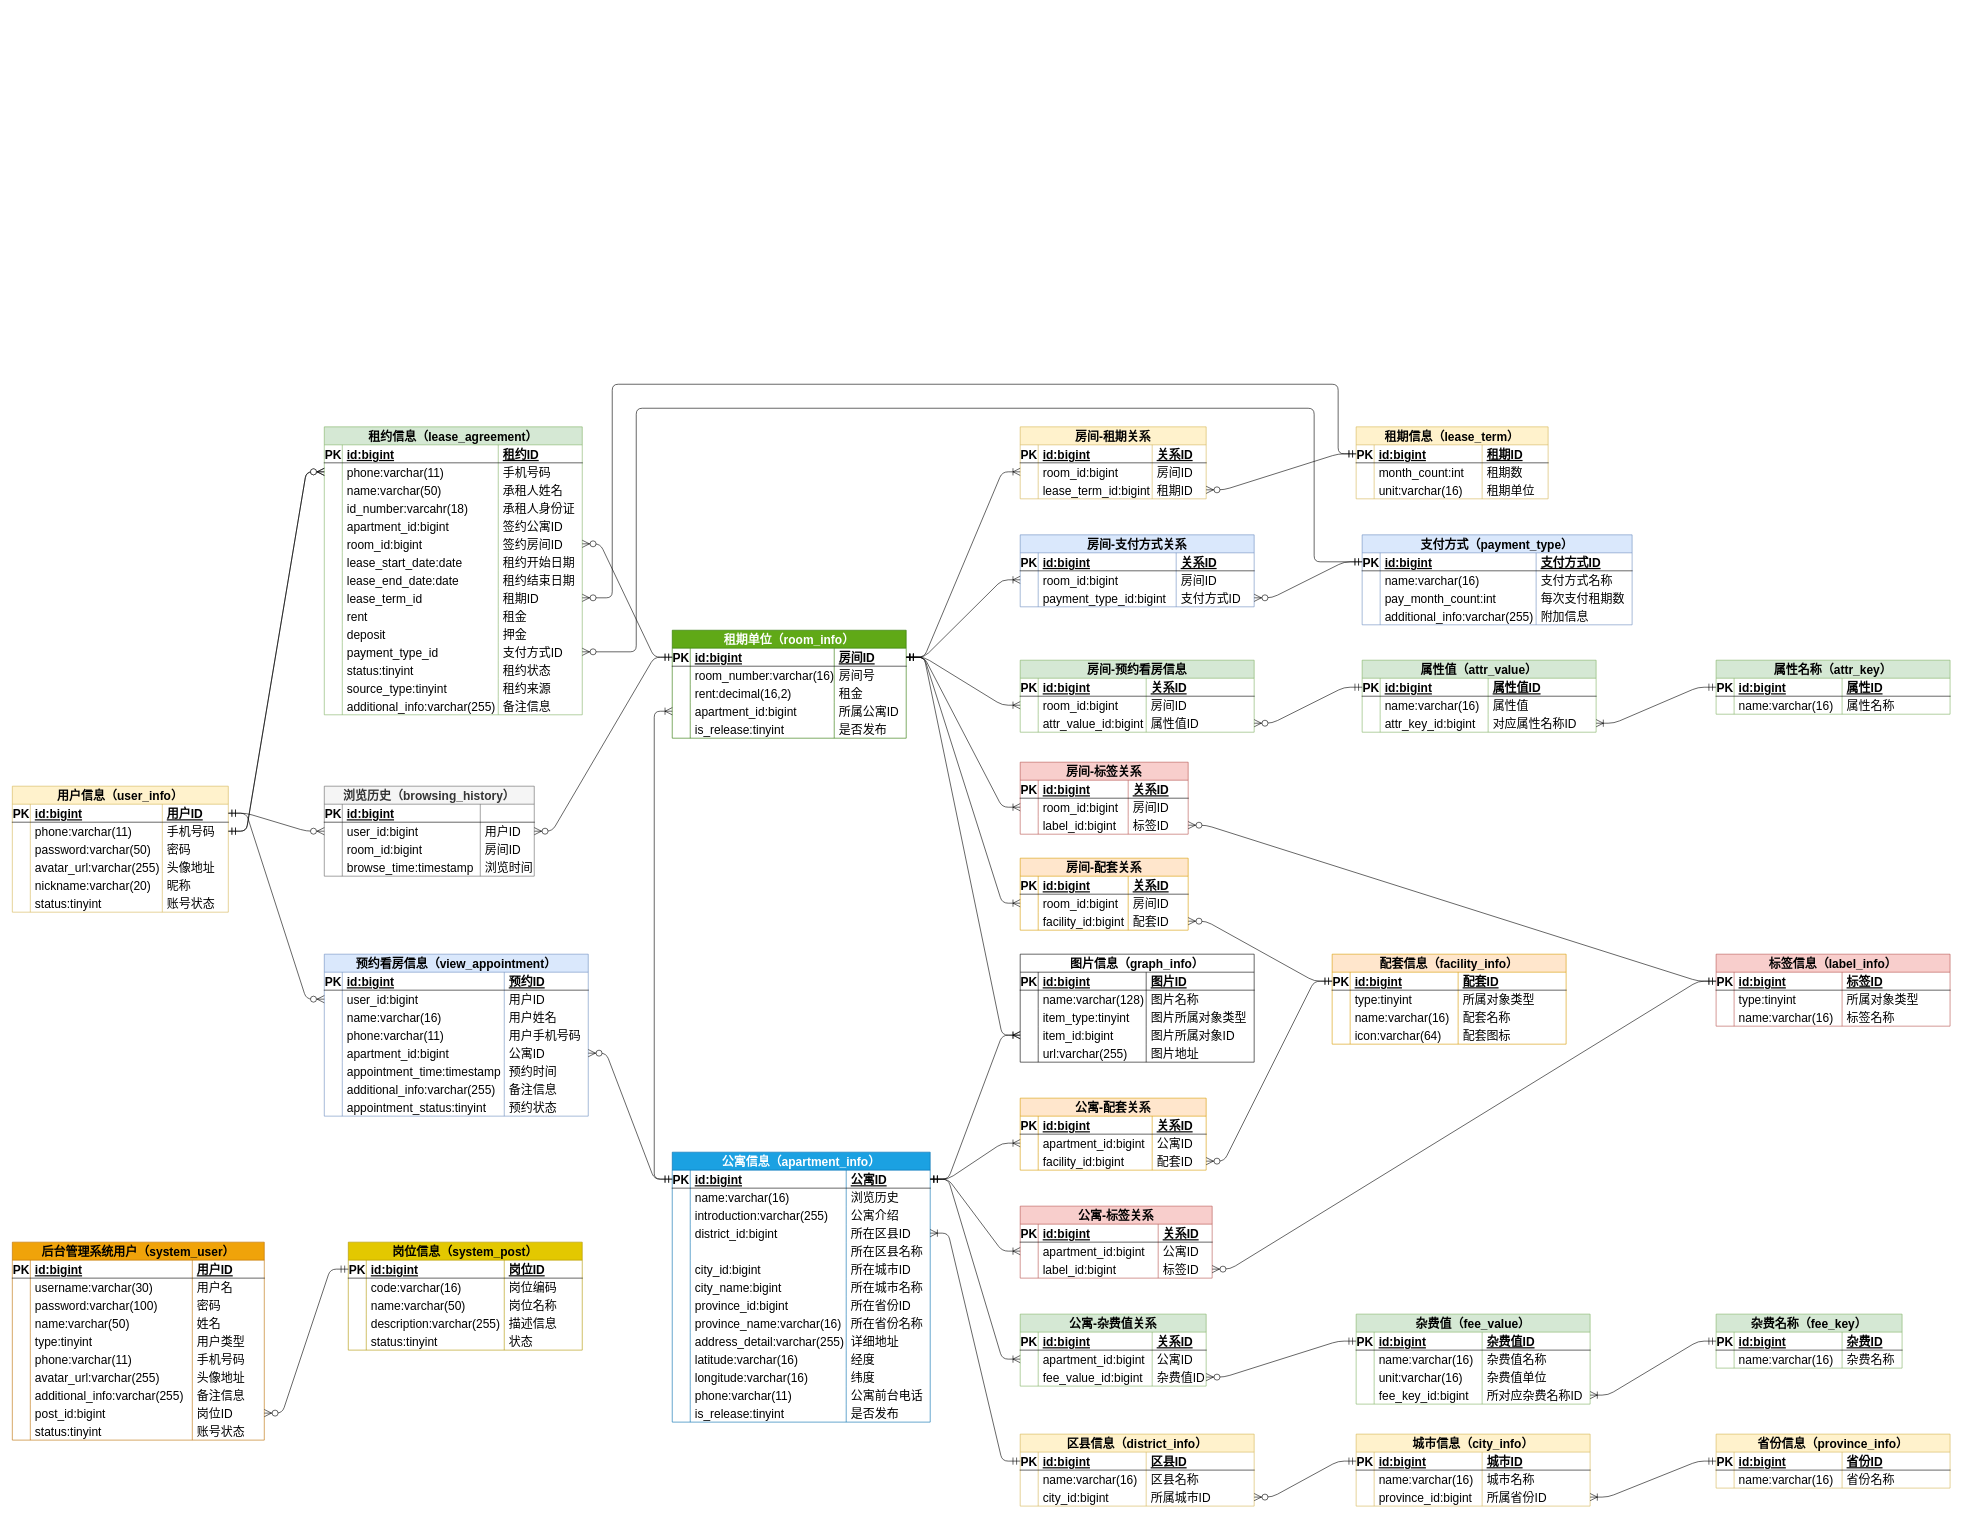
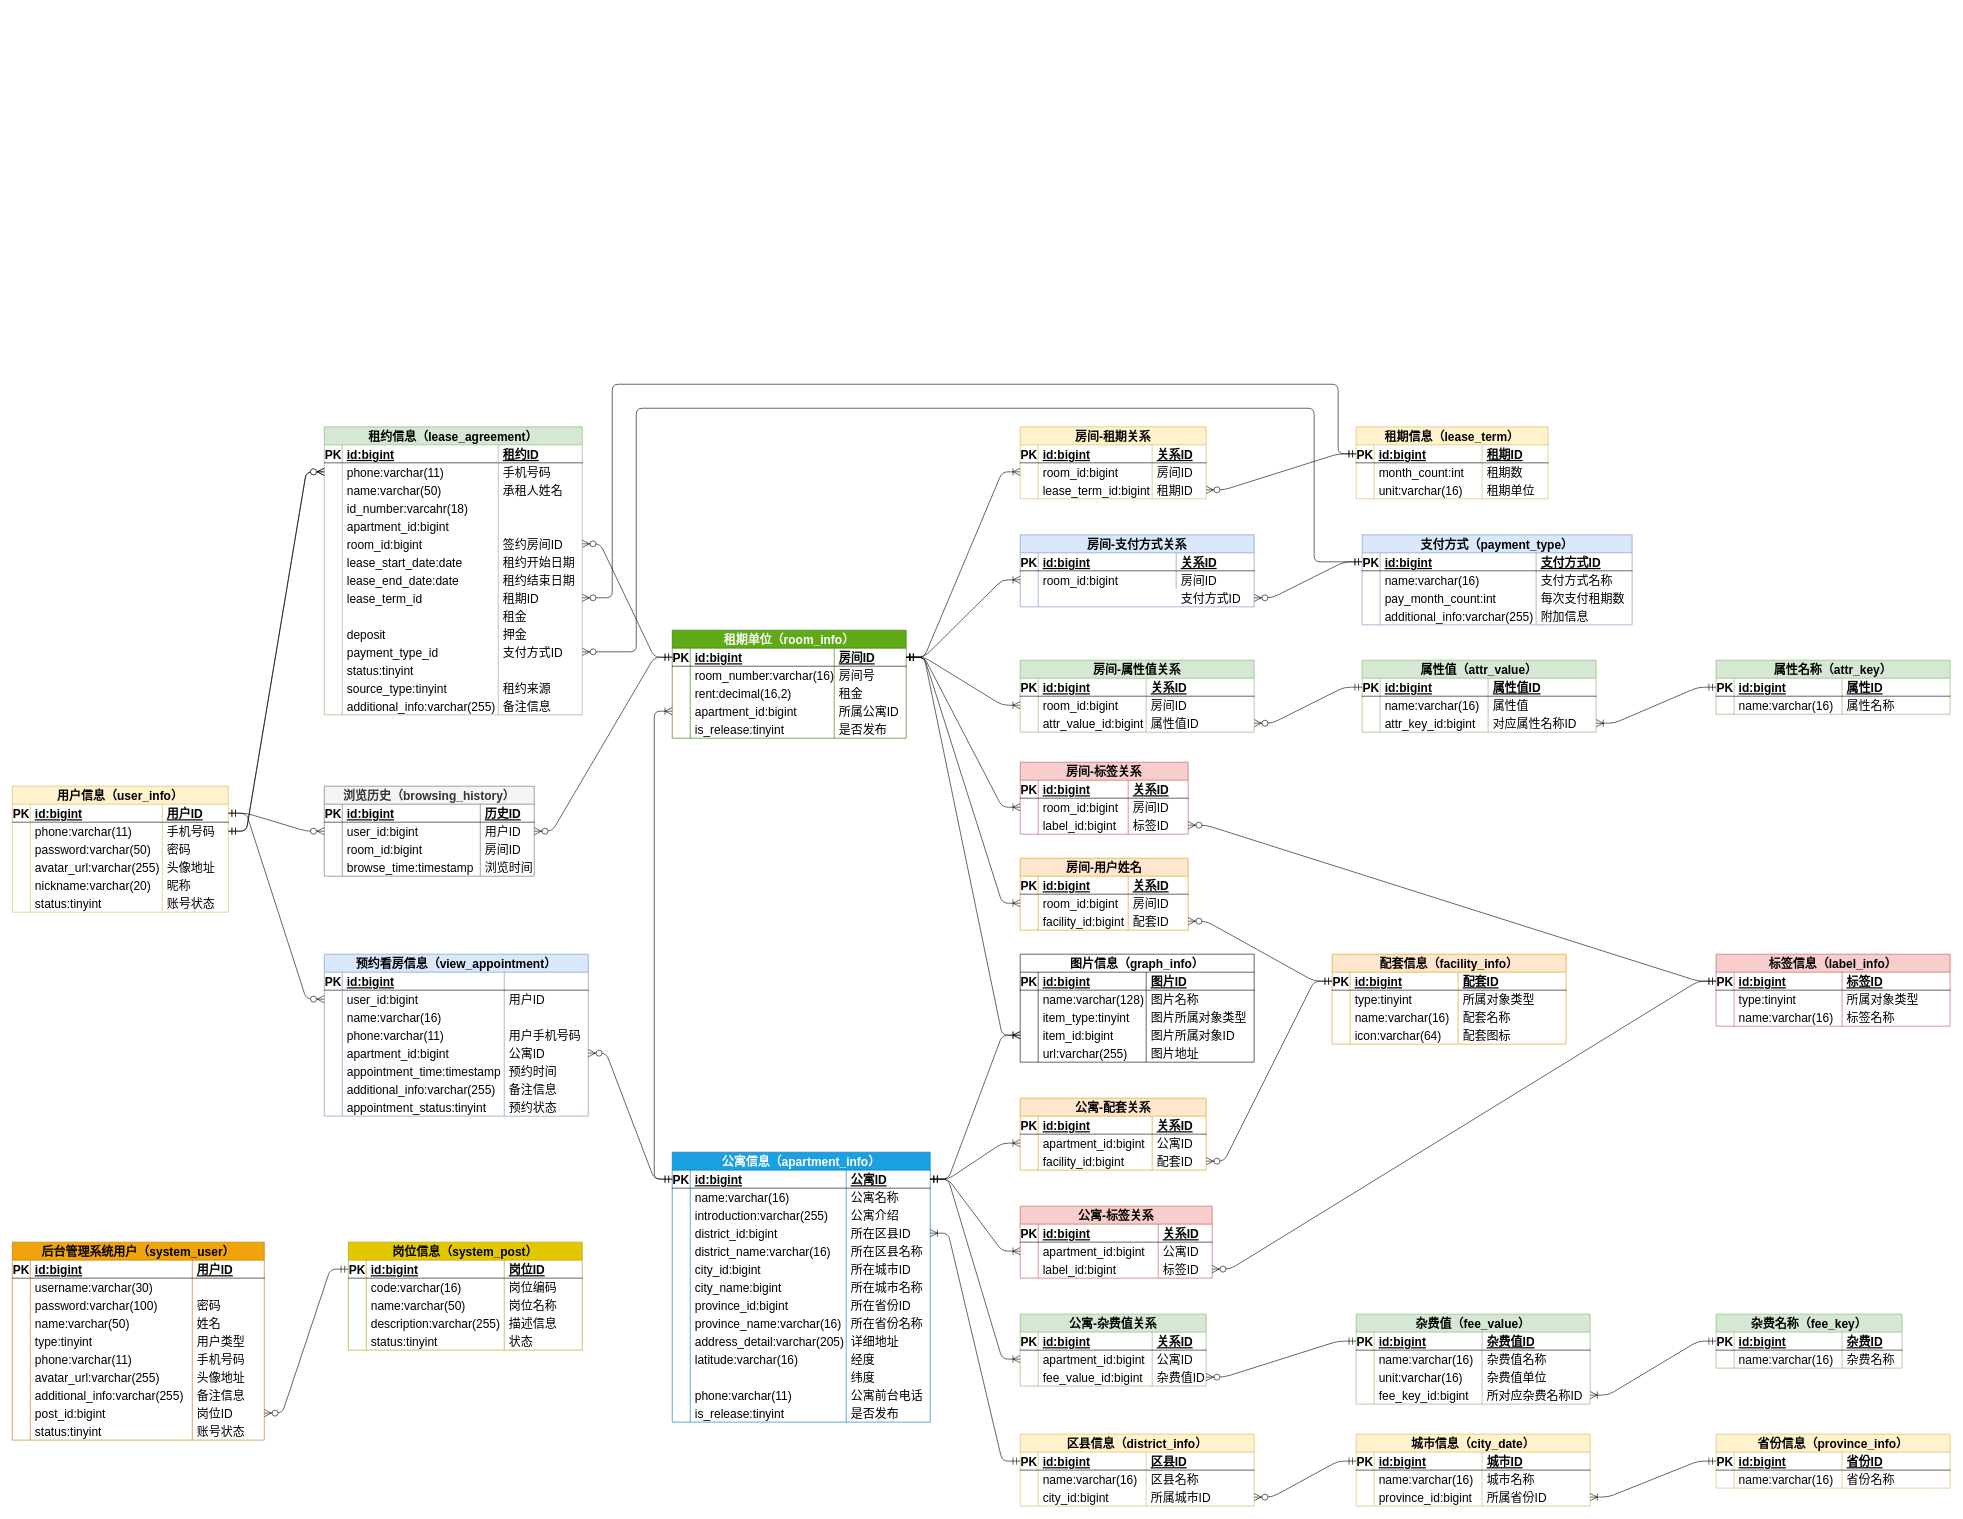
(540, 508) -> none
(540, 526) -> none
(1107, 598) -> none
(420, 616) -> none
(540, 670) -> none
(1137, 670) -> (1137, 670)
none -> (507, 813)
(1104, 868) -> (1104, 868)
(546, 981) -> none
(546, 1017) -> none
(875, 1198) -> (875, 1198)
none -> (768, 1251)
(228, 1287) -> none
(781, 1342) -> (781, 1342)
(768, 1377) -> none
(1473, 1444) -> (1473, 1444)
